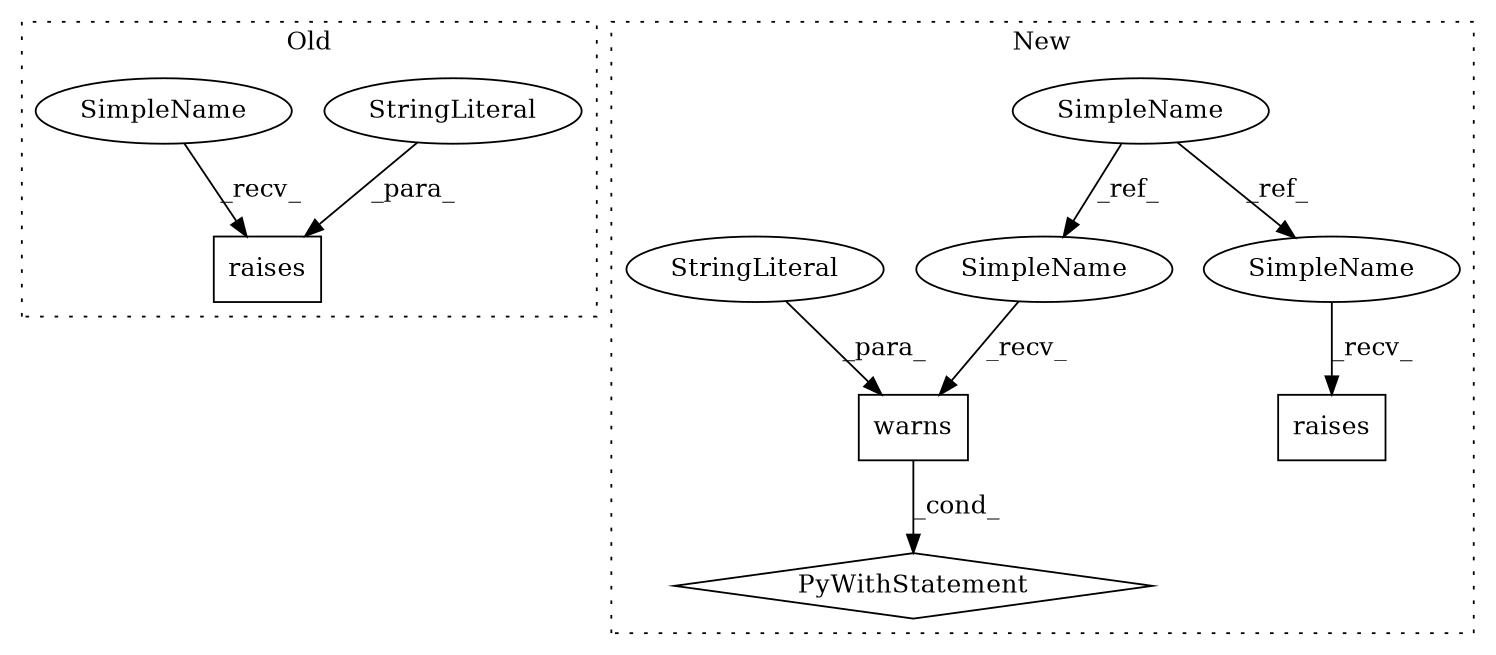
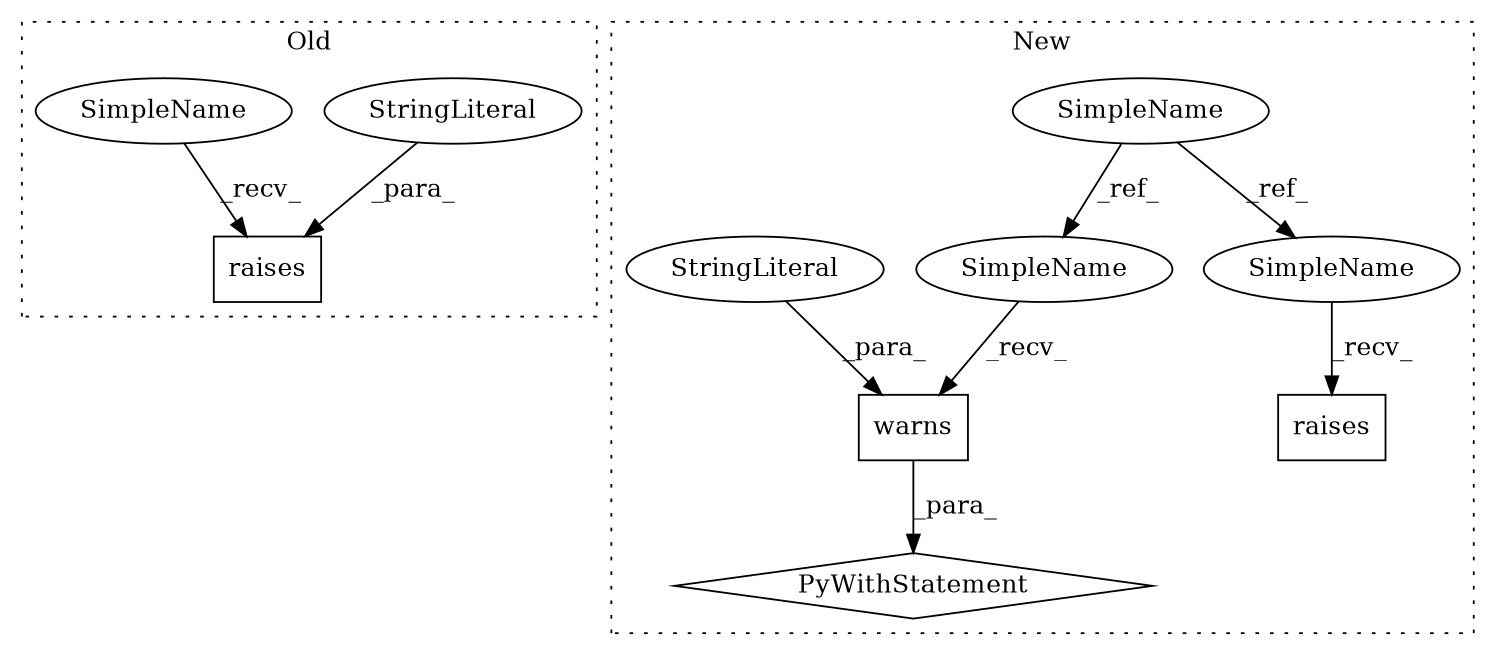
(957, 507) -> (955, 507)
